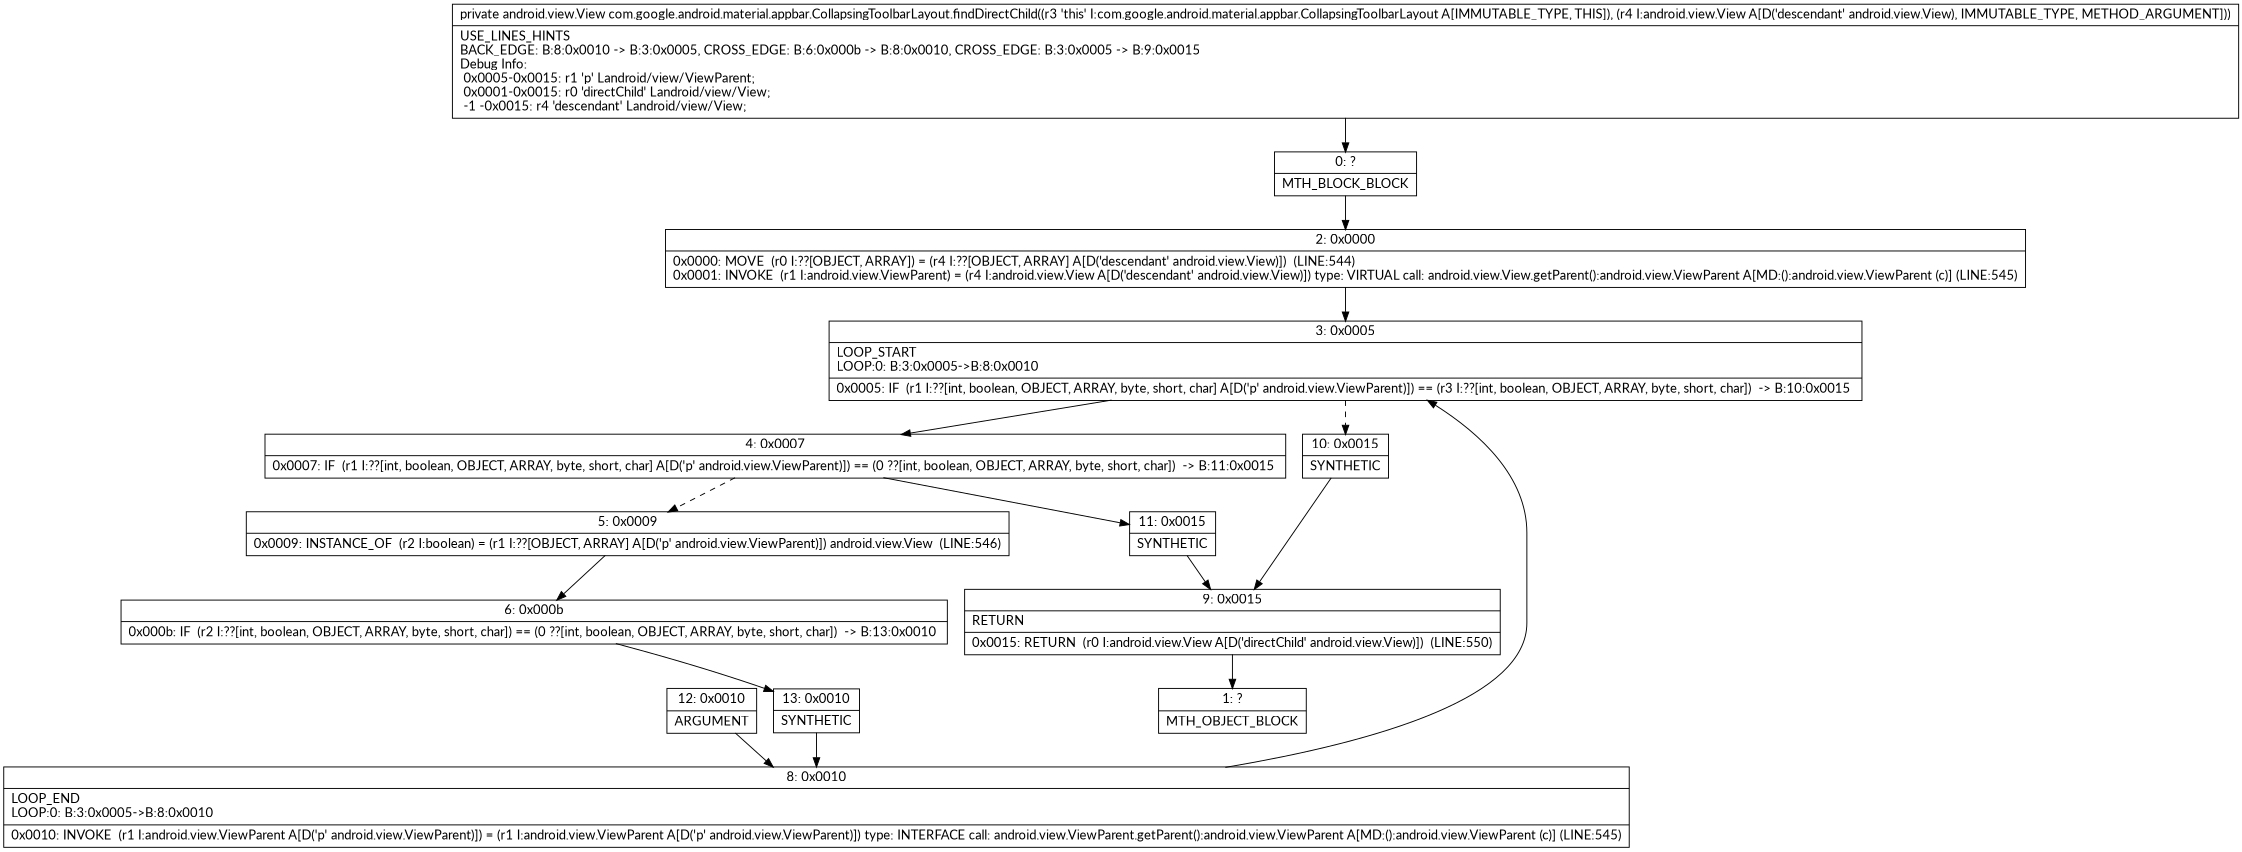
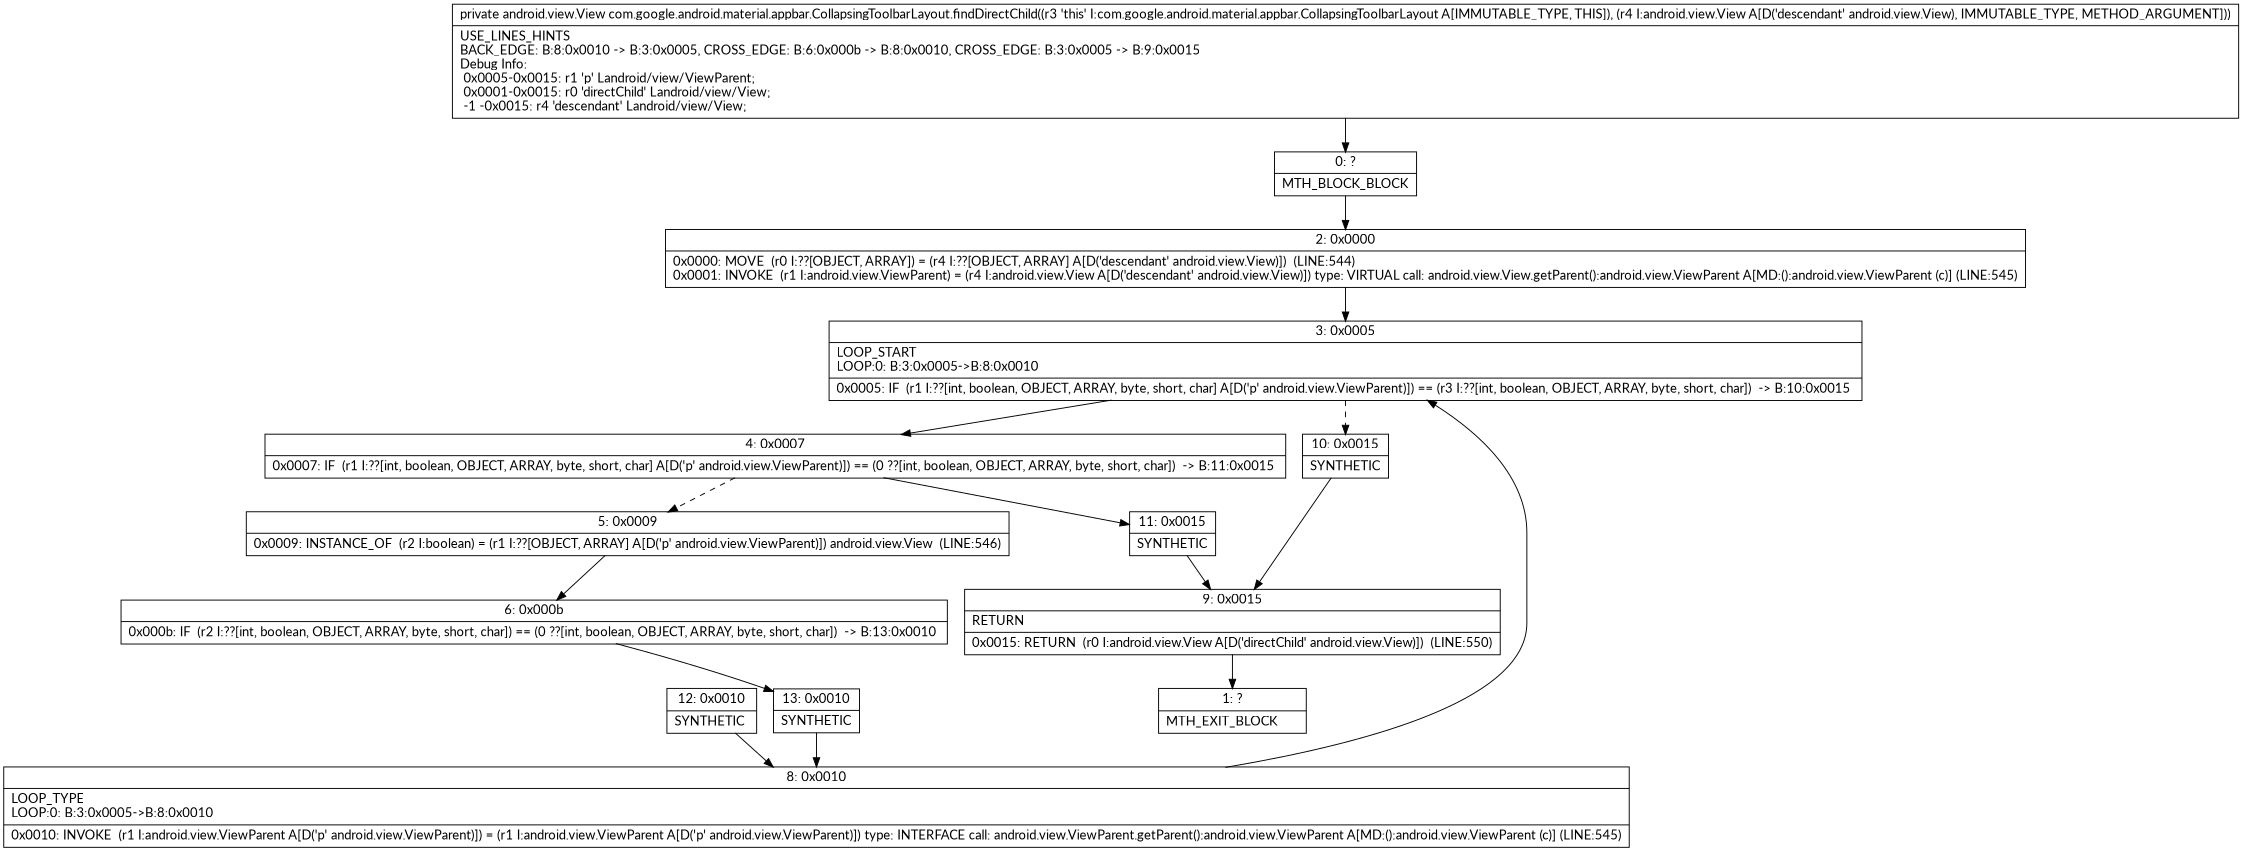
(712, 722) -> (710, 722)
(1232, 722) -> (1222, 722)
(46, 799) -> (48, 799)
